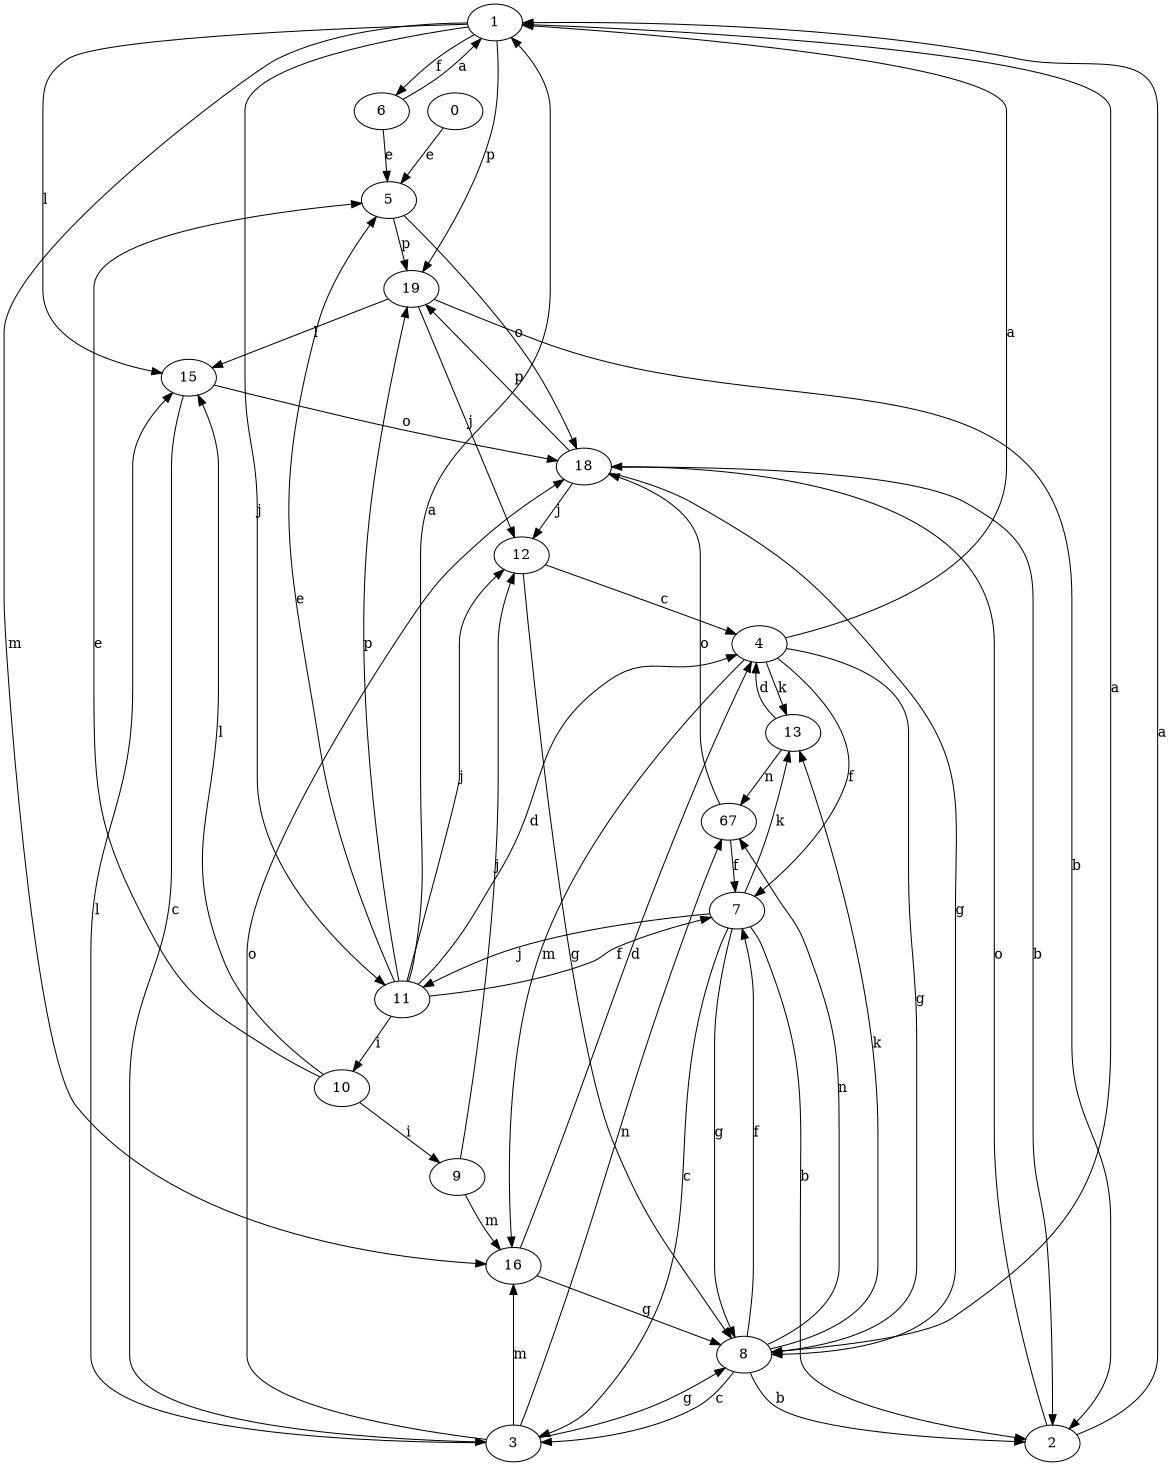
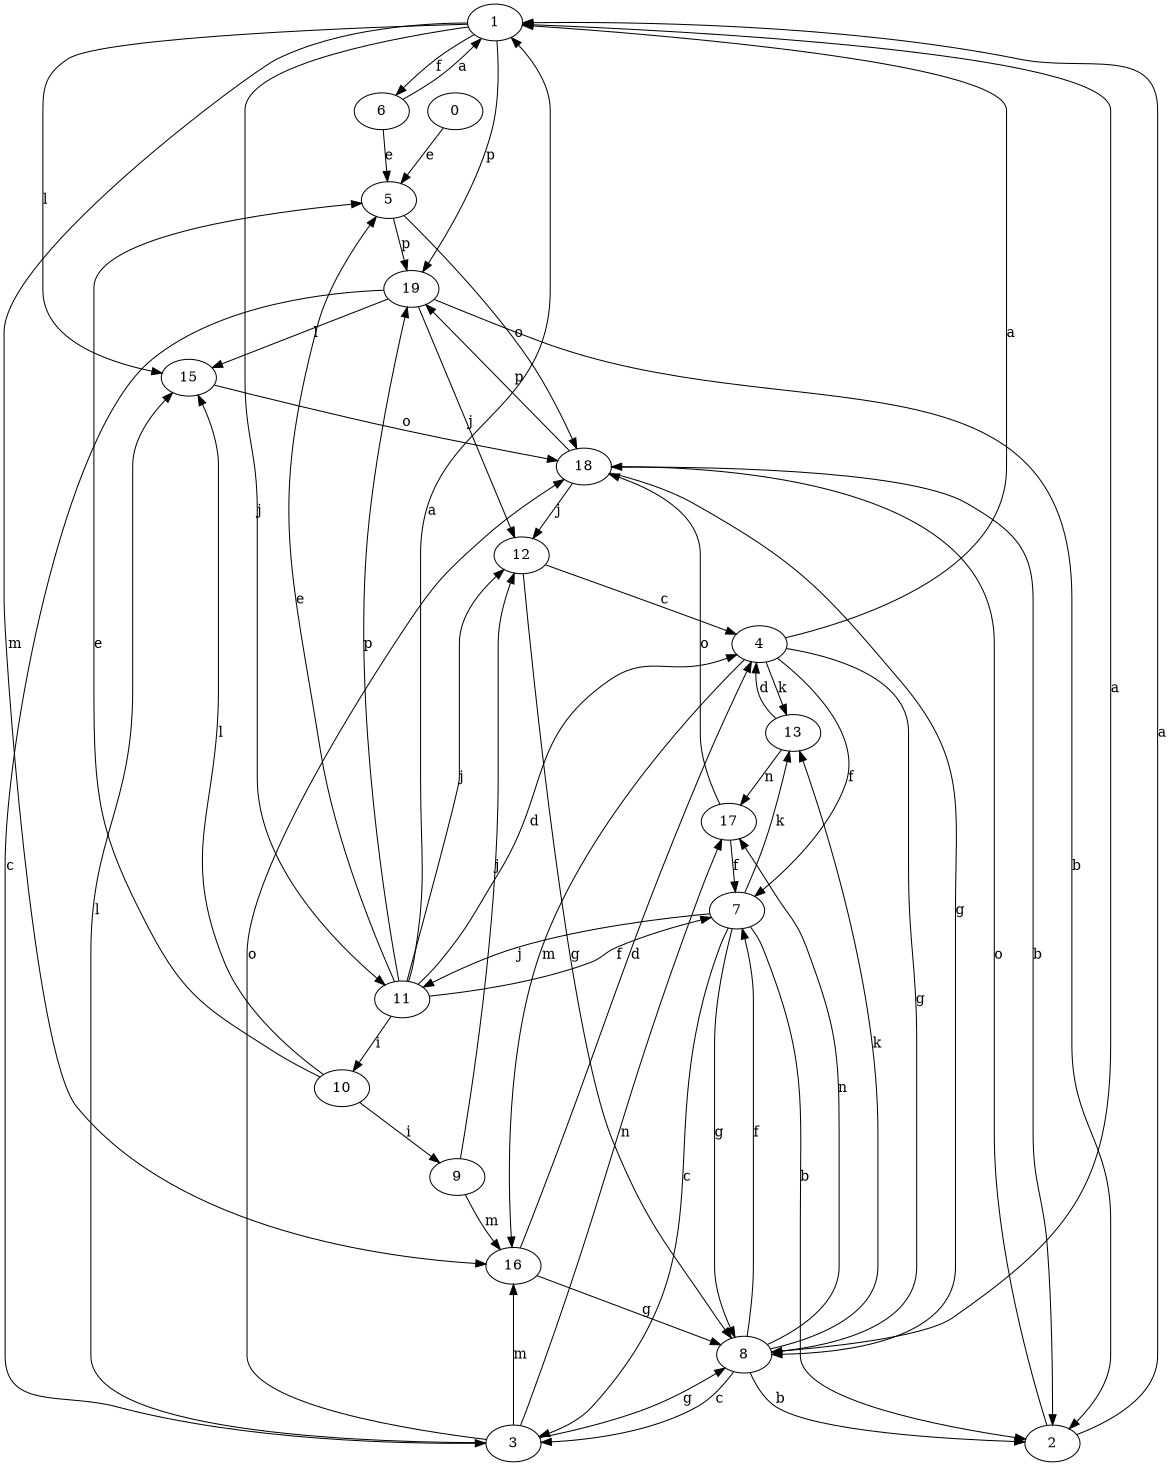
(729, 822) -> (729, 822)
(131, 1058) -> (5, 969)
